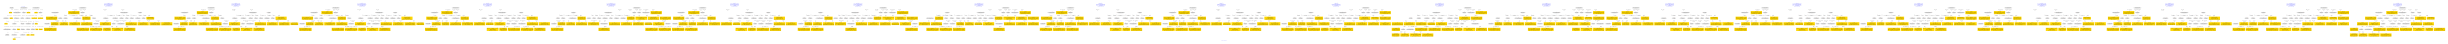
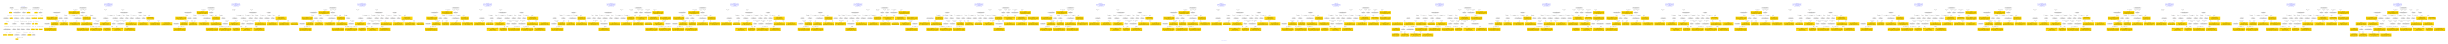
(33, 24) -> (33, 24)
(18, 29) -> (18, 29)
(33, 29) -> (33, 29)
(7, 35) -> (5, 35)
none -> (10, 35)
(28, 35) -> (34, 35)
